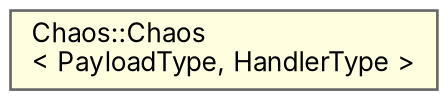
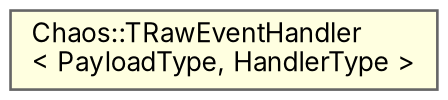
(224, 50) -> (224, 50)
